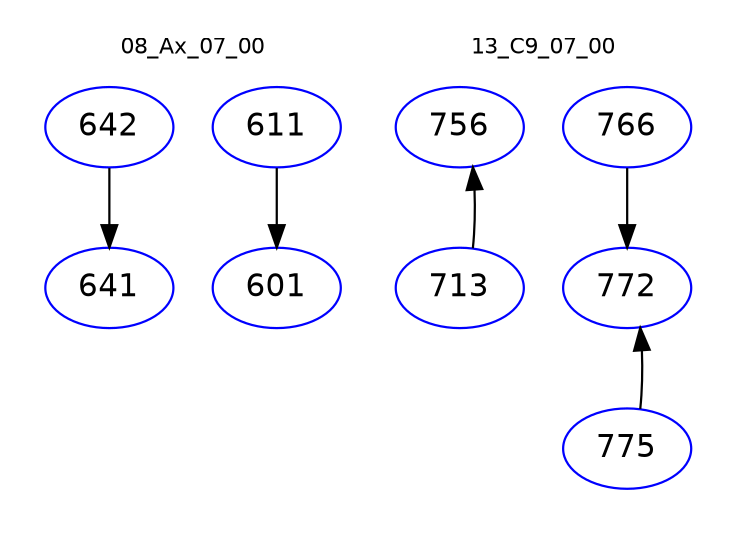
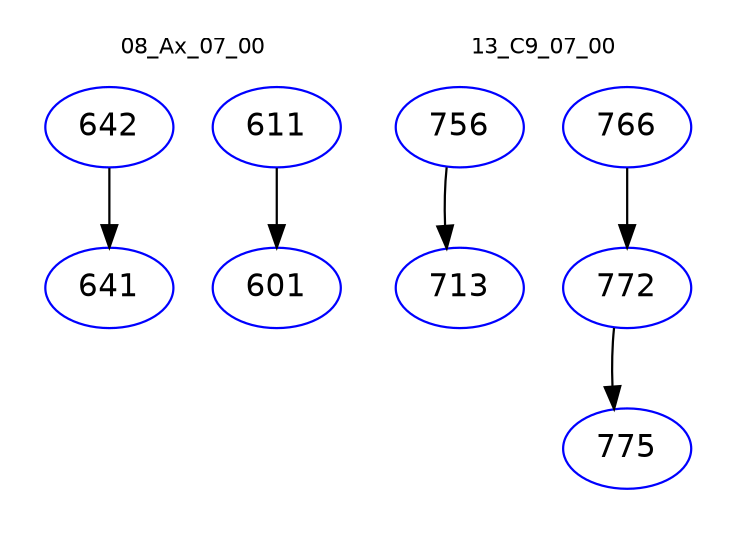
(475, 219) -> (445, 196)
(642, 380) -> (612, 357)
